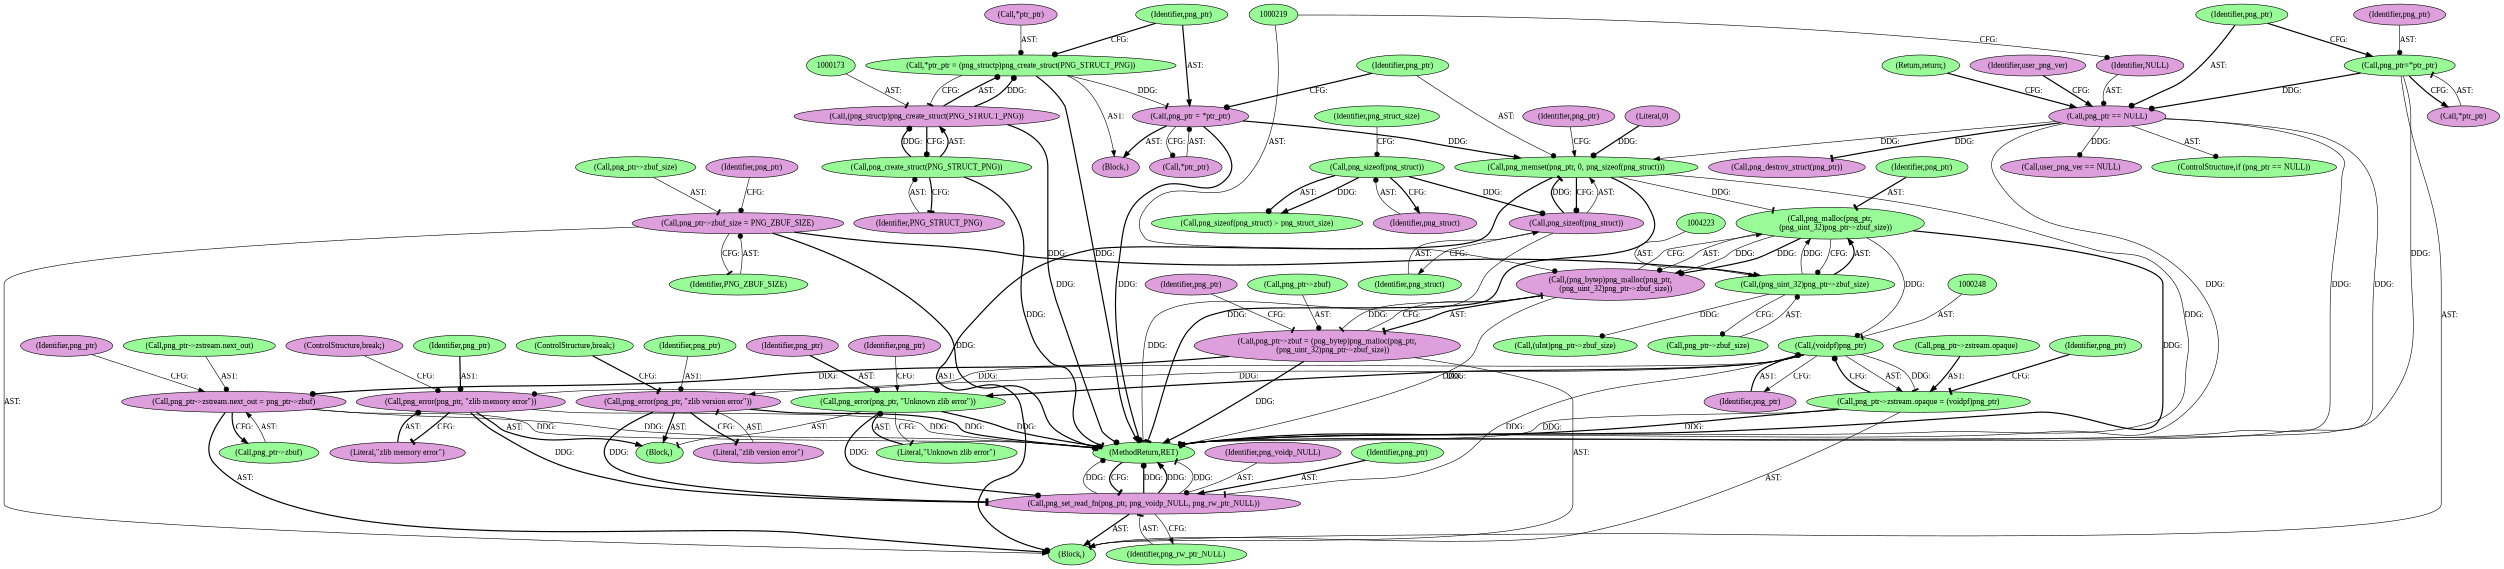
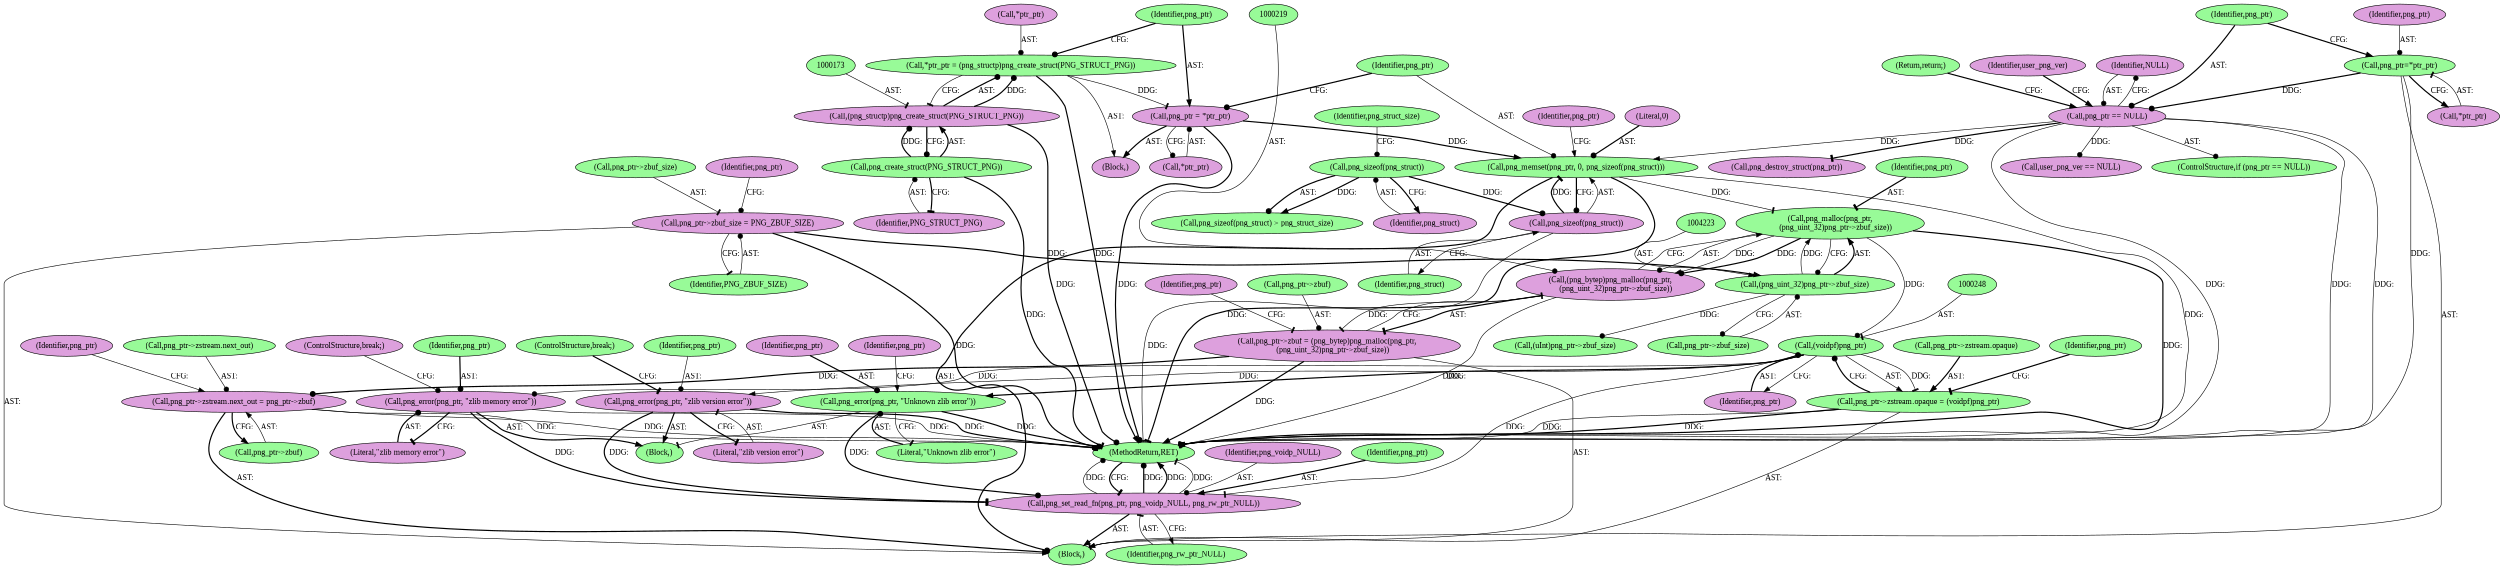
(1702, 24) -> (2128, 94)
(1629, 142) -> (1629, 142)
